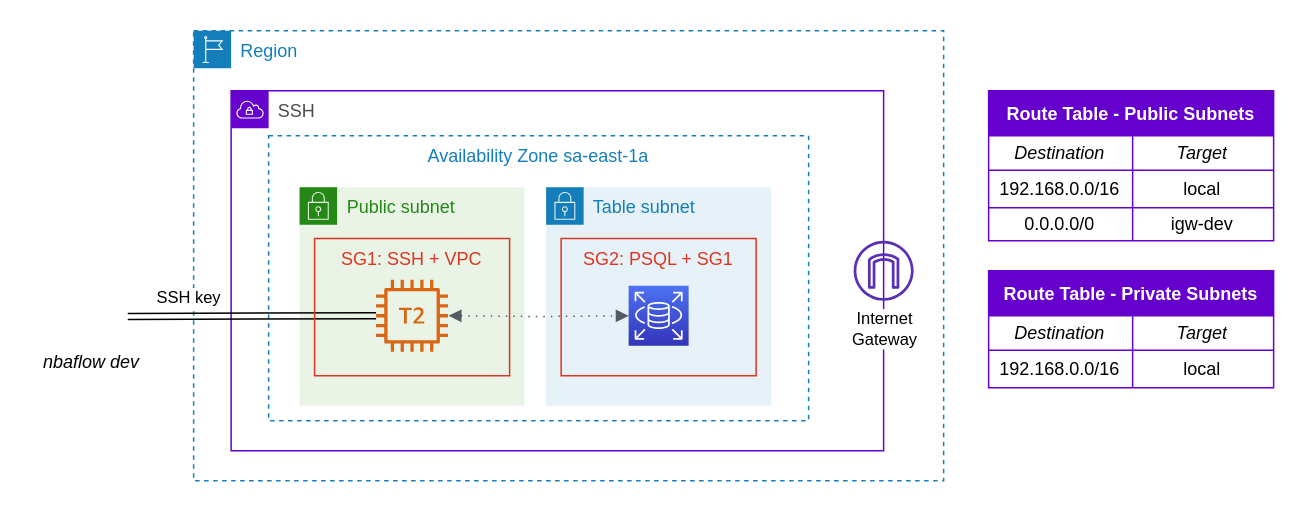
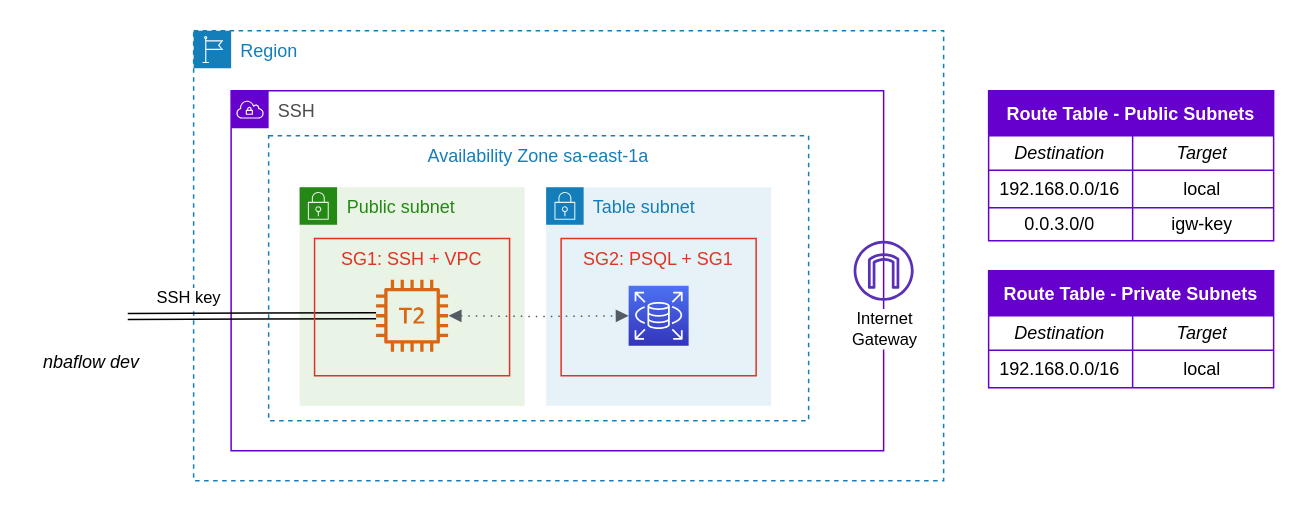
(1060, 224) -> (1060, 224)
(1202, 224) -> (1202, 224)
